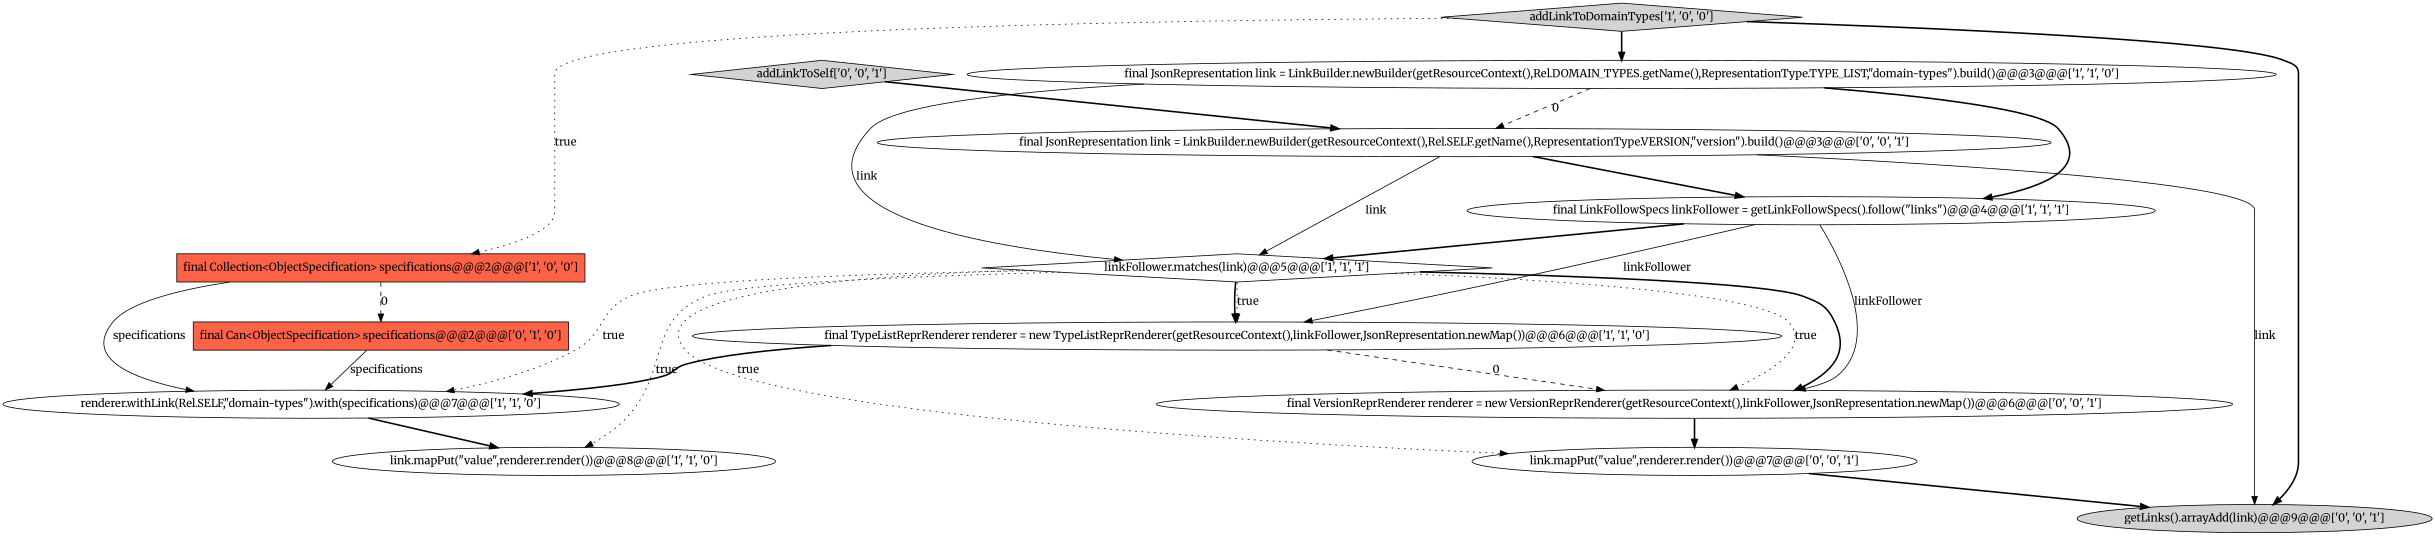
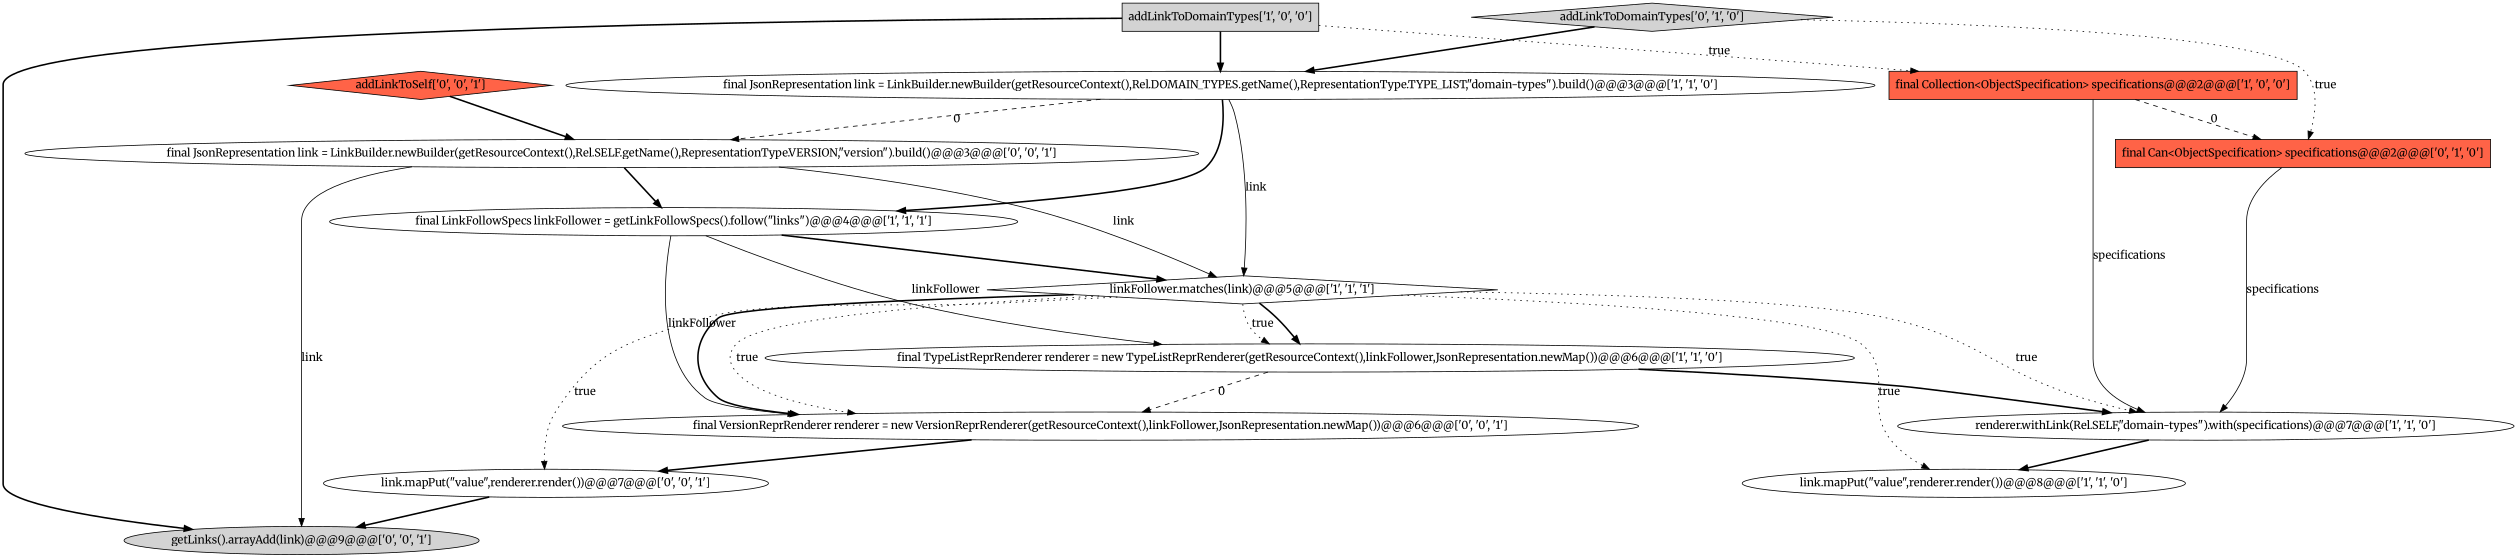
(1622, 17) -> (1220, 17)
none -> (1652, 17)
(822, 74) -> (421, 85)
